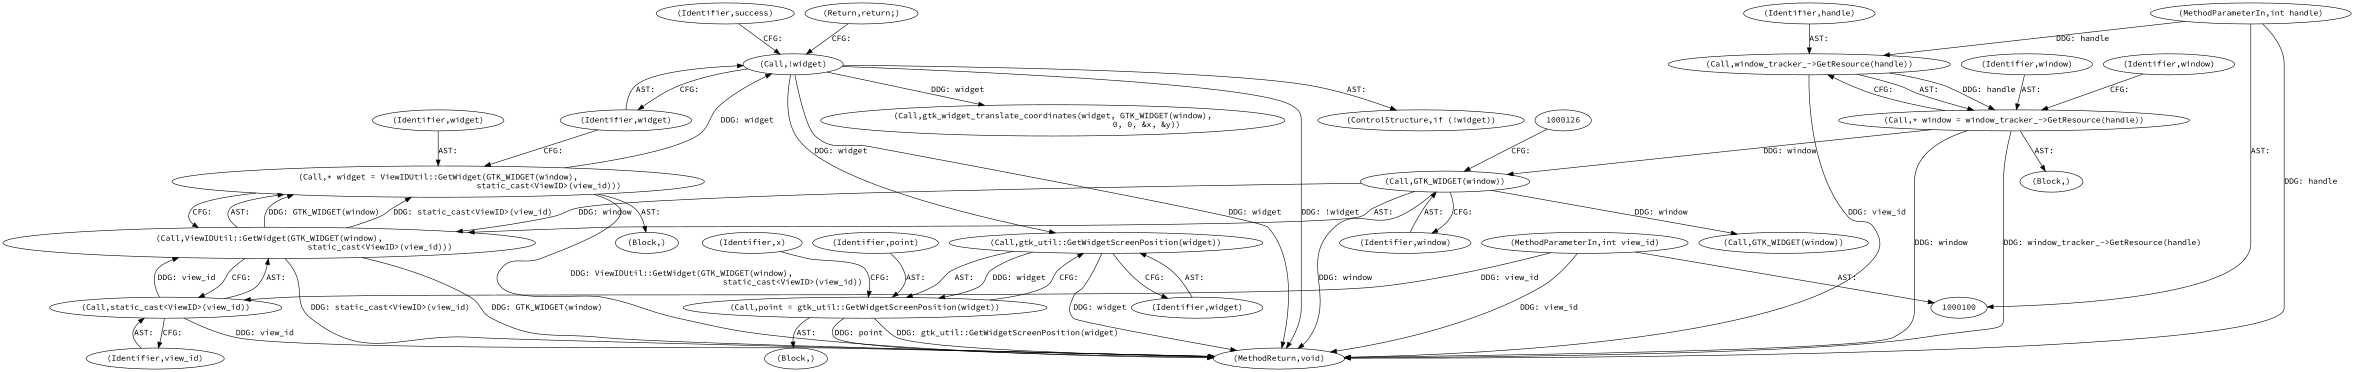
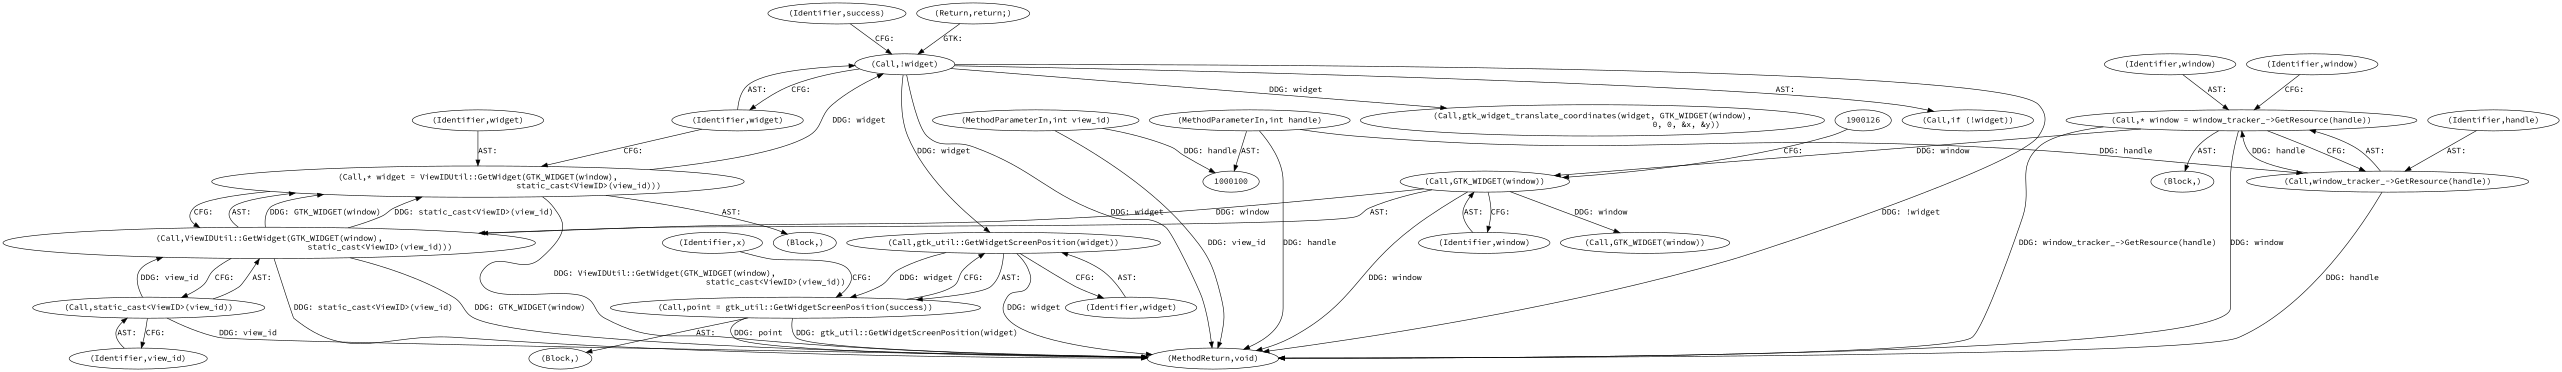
(844, 39) -> (956, 39)
(1421, 120) -> (1968, 120)
(1563, 120) -> (1863, 120)
(1877, 212) -> (2352, 278)
(876, 243) -> none
(1850, 278) -> (1210, 151)
(902, 295) -> none
(865, 308) -> (795, 308)
